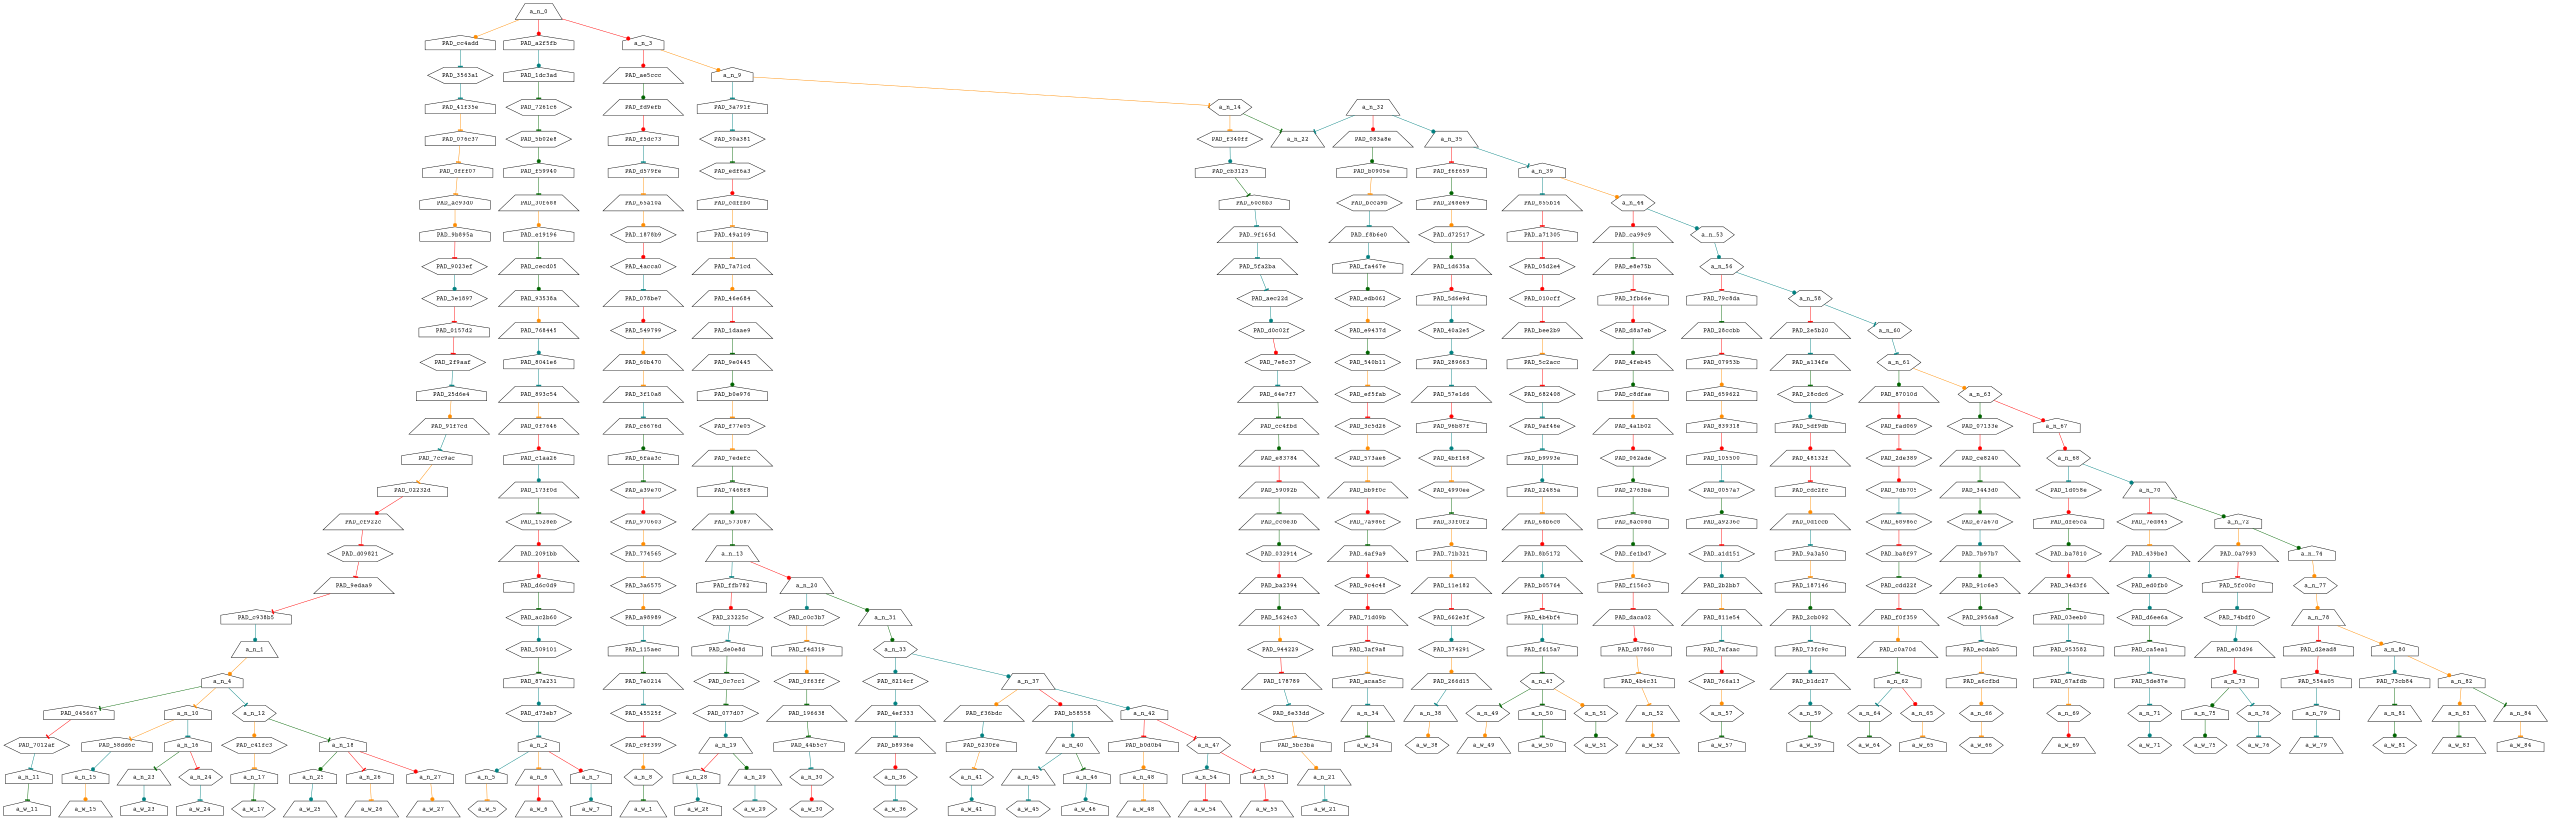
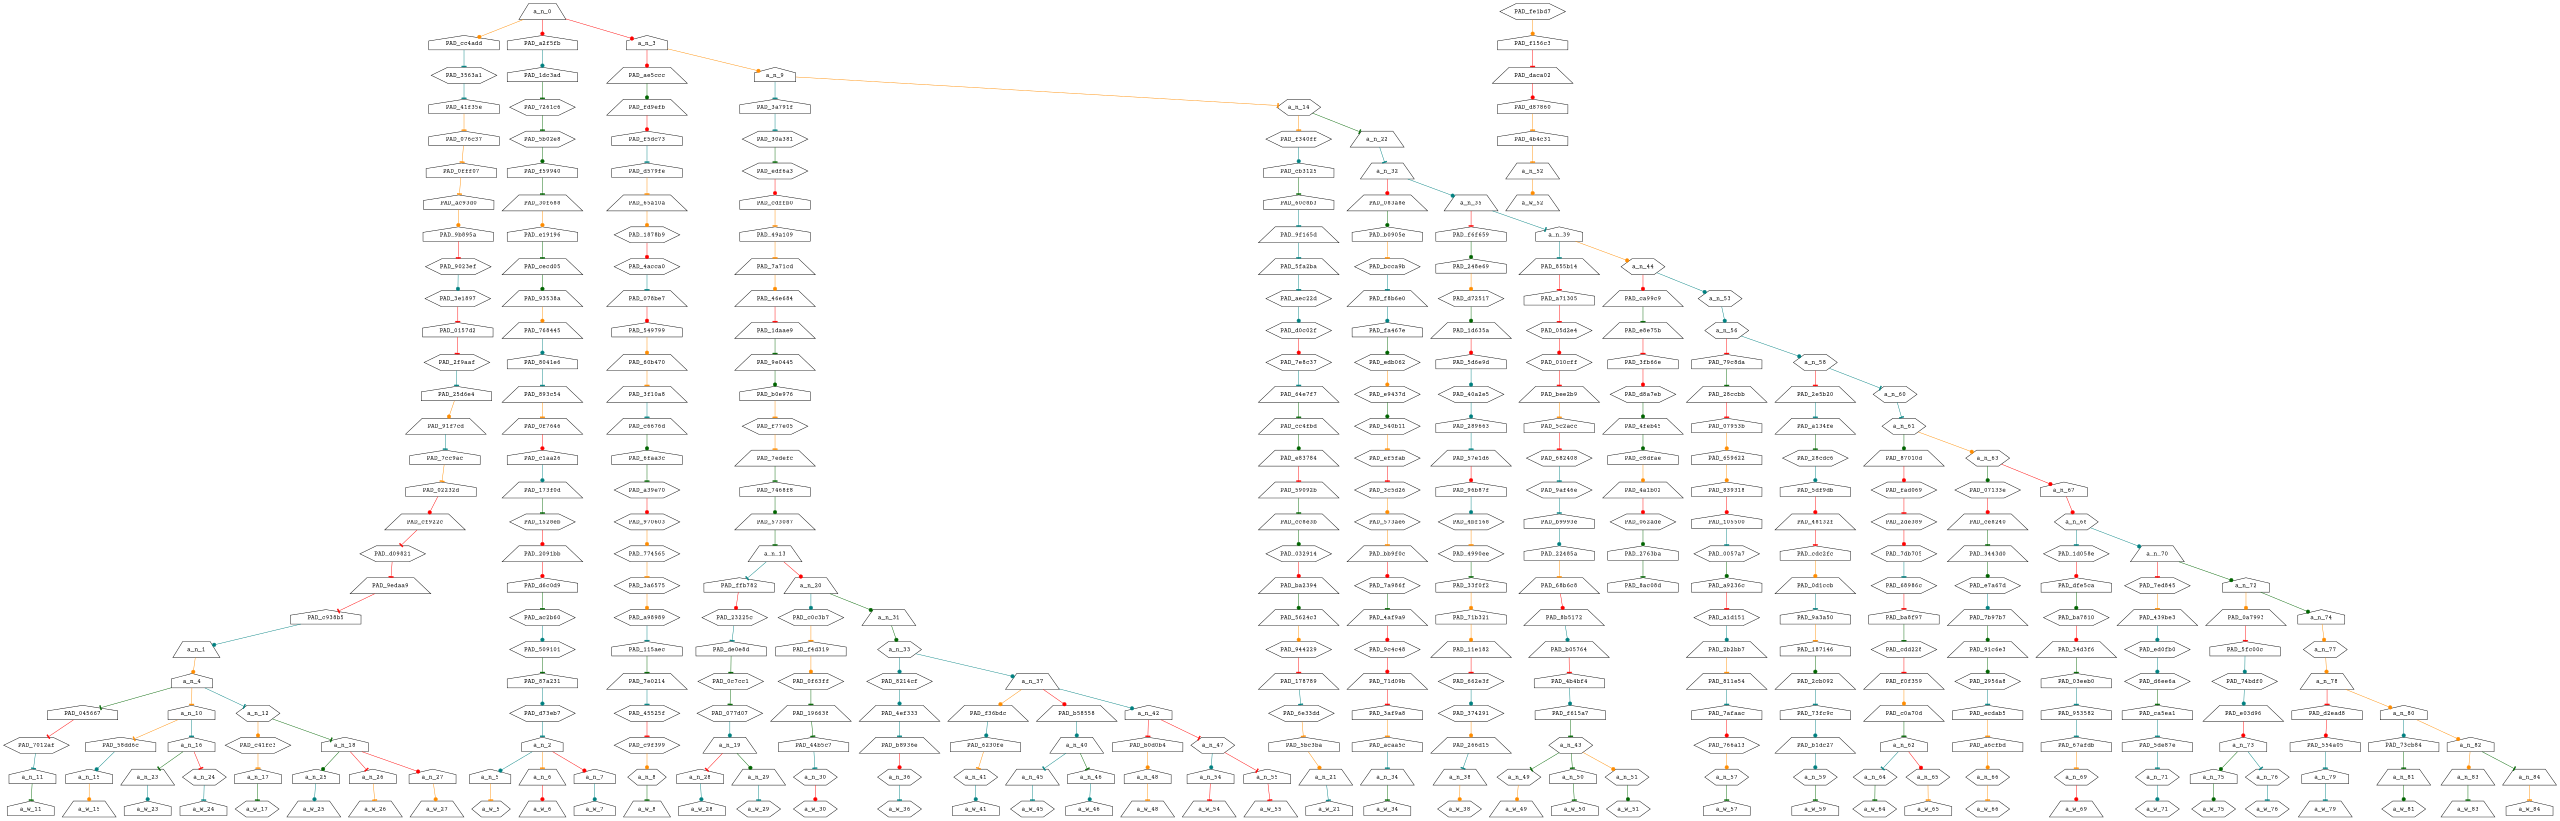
(1335, 123) -> (1382, 154)
(643, 331) -> (647, 331)
(1633, 535) -> none
(1899, 554) -> (1904, 618)
(643, 809) -> (647, 809)
